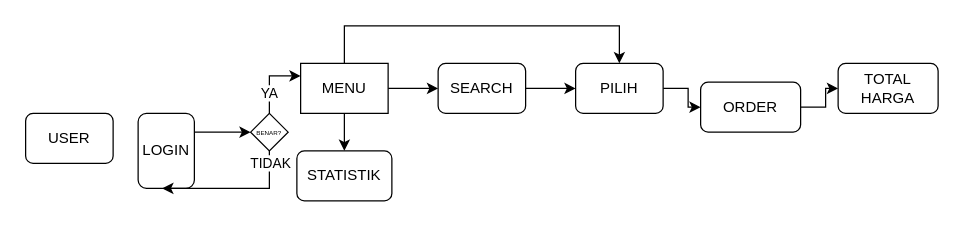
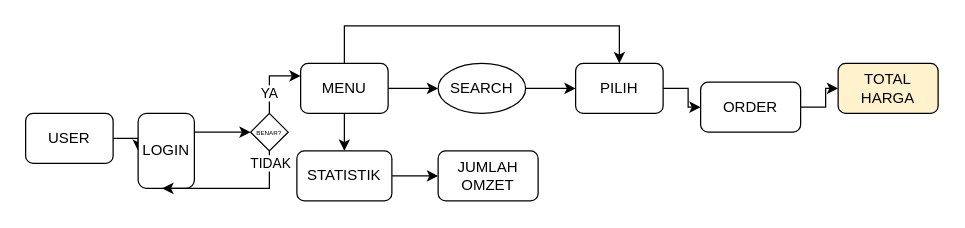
(344, 88) -> (344, 88)
(482, 88) -> (482, 88)
(888, 88) -> (888, 88)
none -> (127, 138)
none -> (414, 176)
none -> (488, 176)
